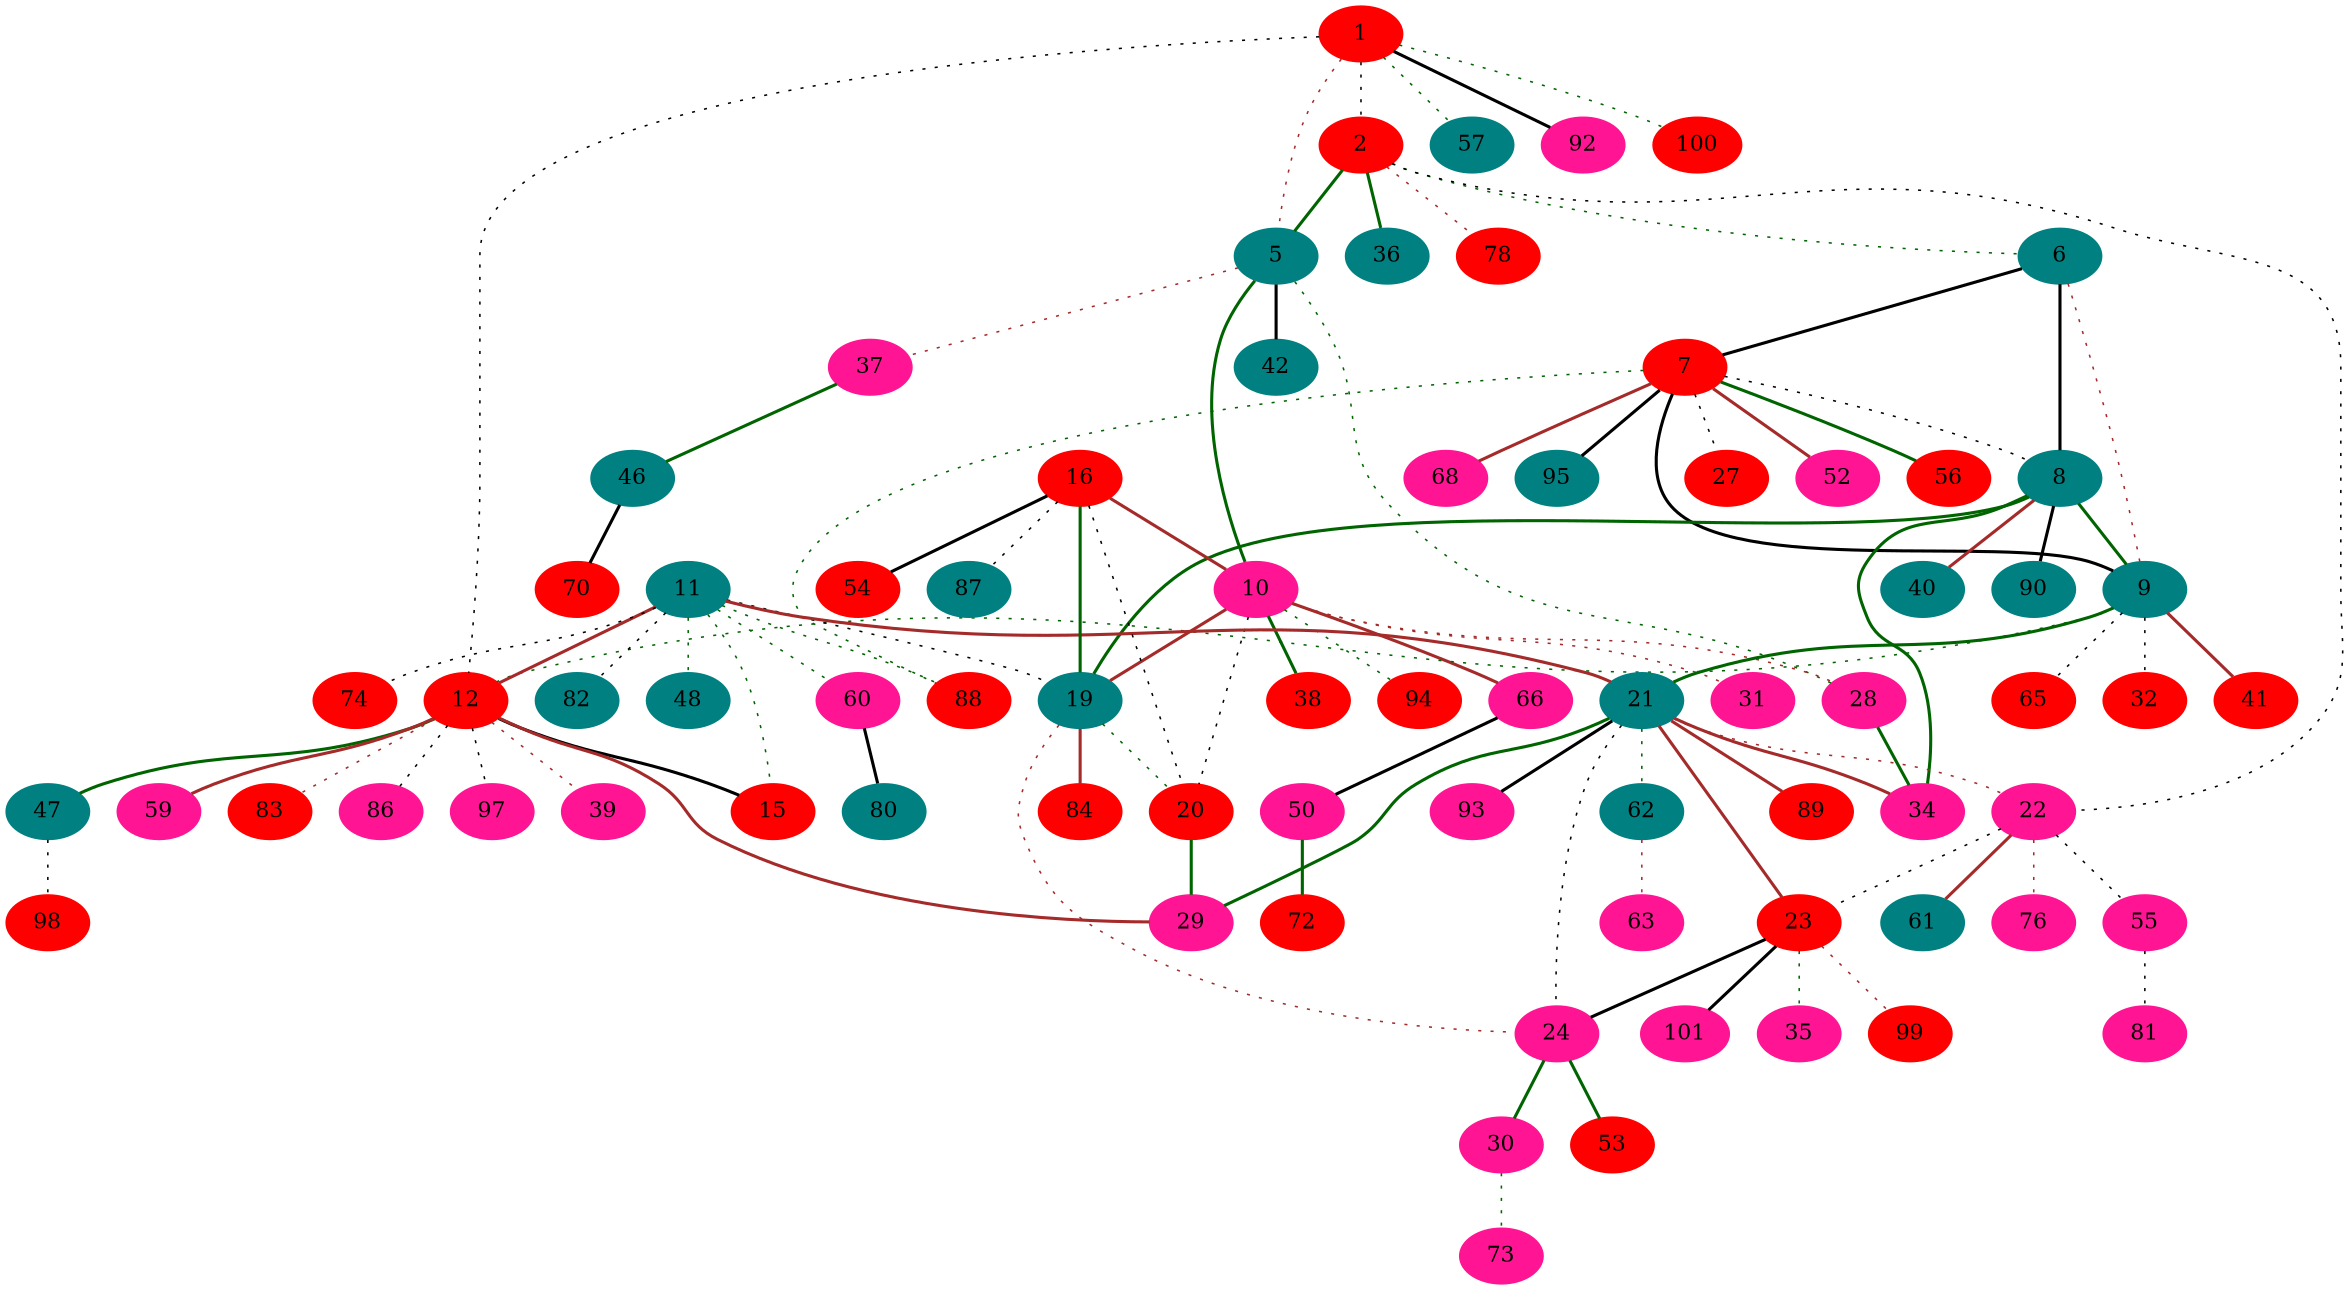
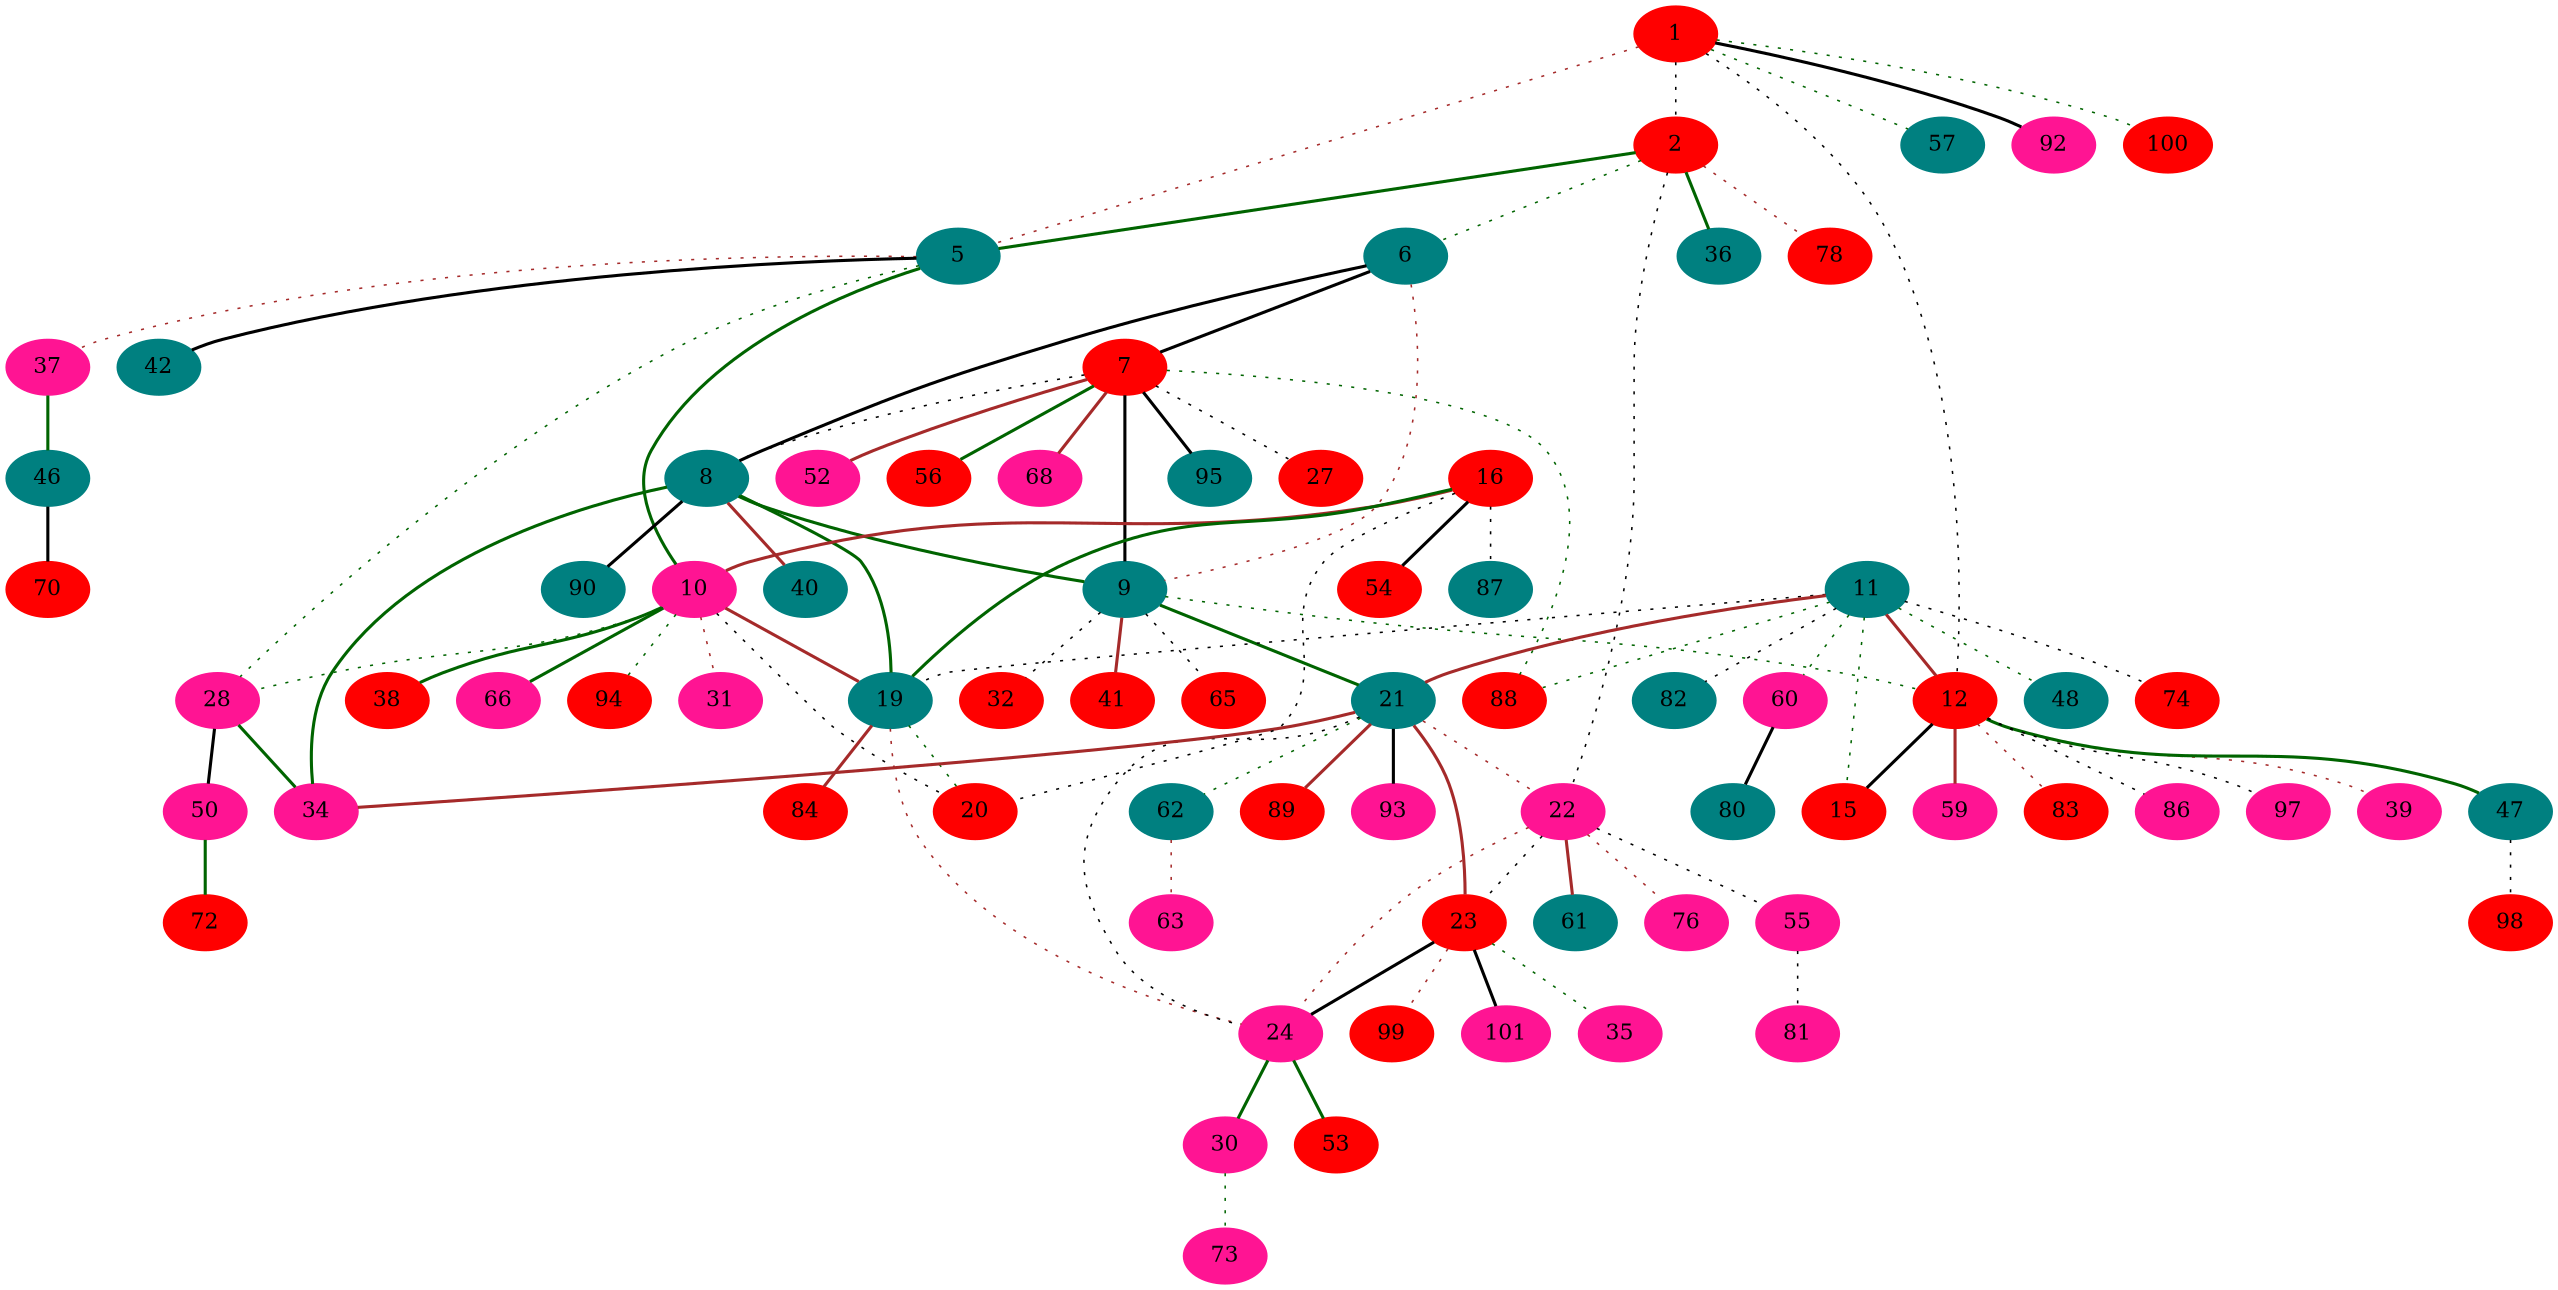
(1396, 641) -> (597, 645)
(1604, 641) -> (461, 653)
(1417, 756) -> (211, 756)
none -> (1401, 902)
(1191, 923) -> none
